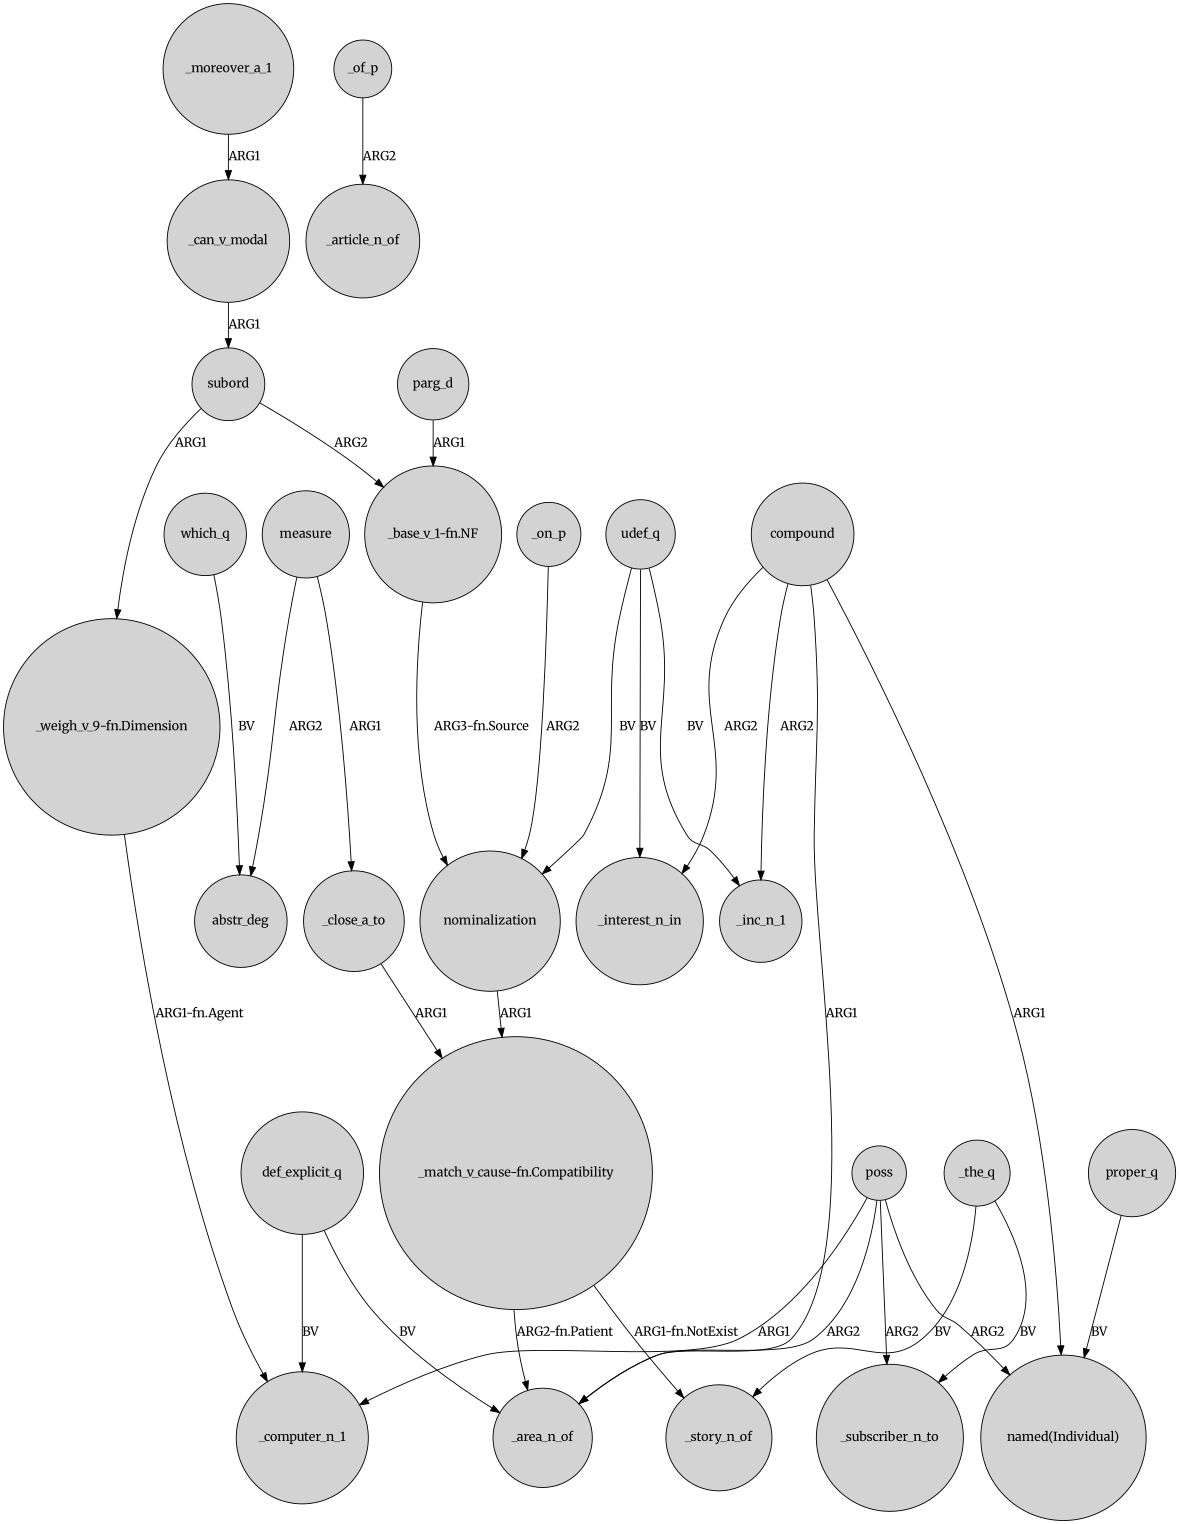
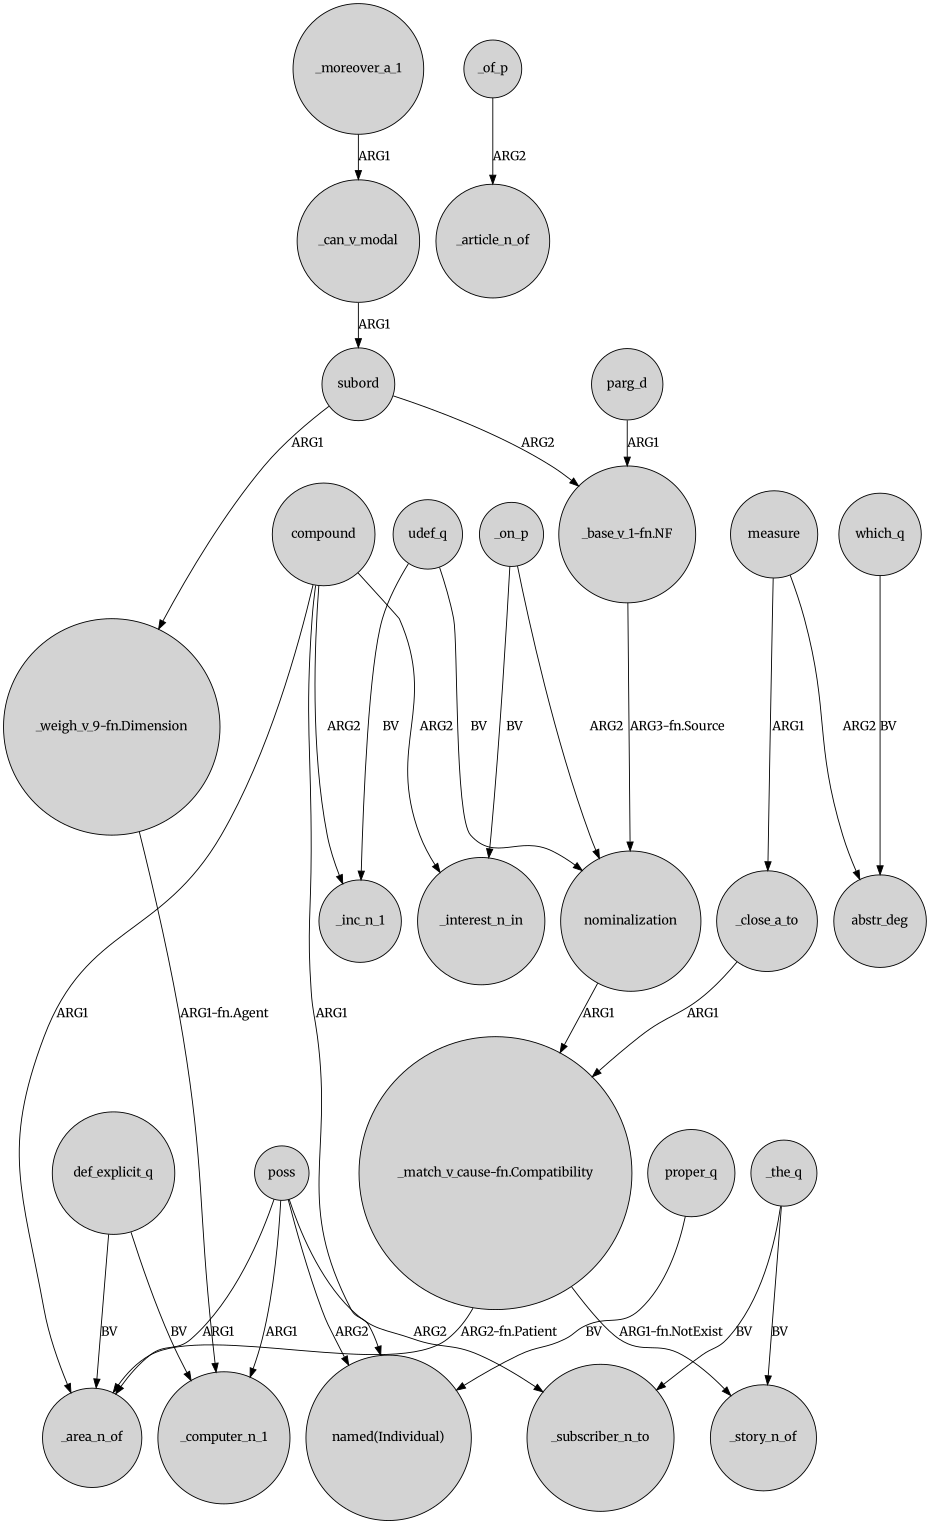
(640, 709) -> (501, 708)
(844, 1332) -> (219, 1332)
